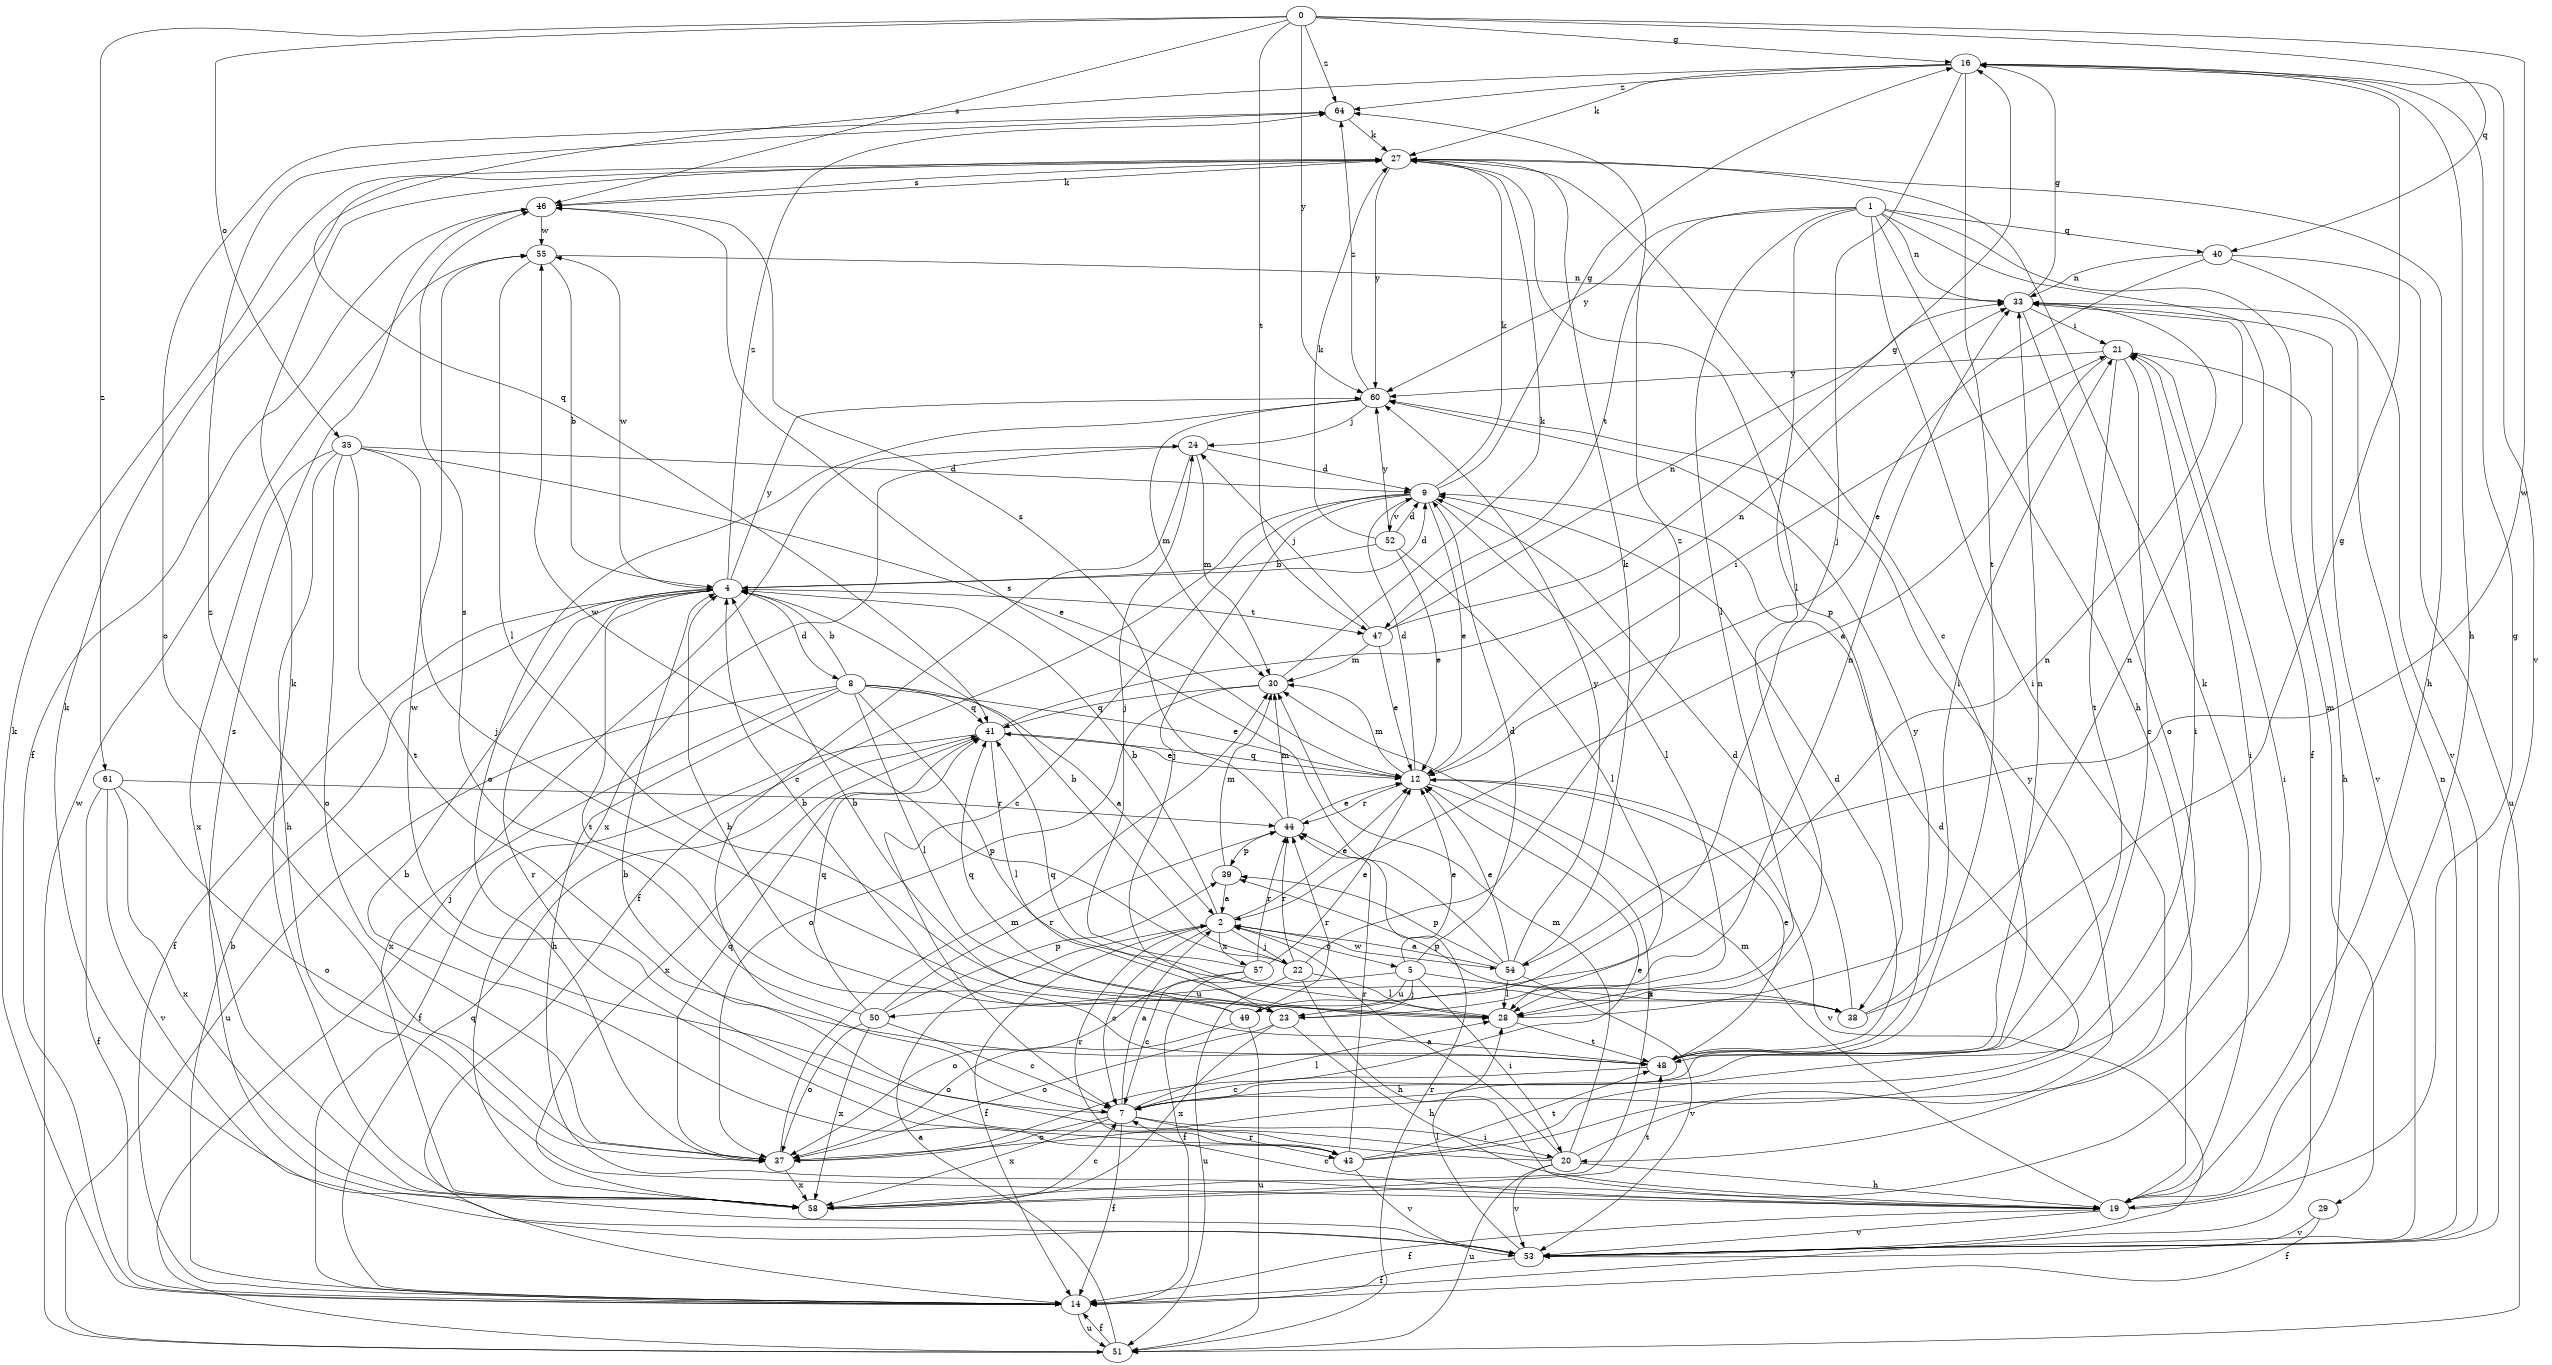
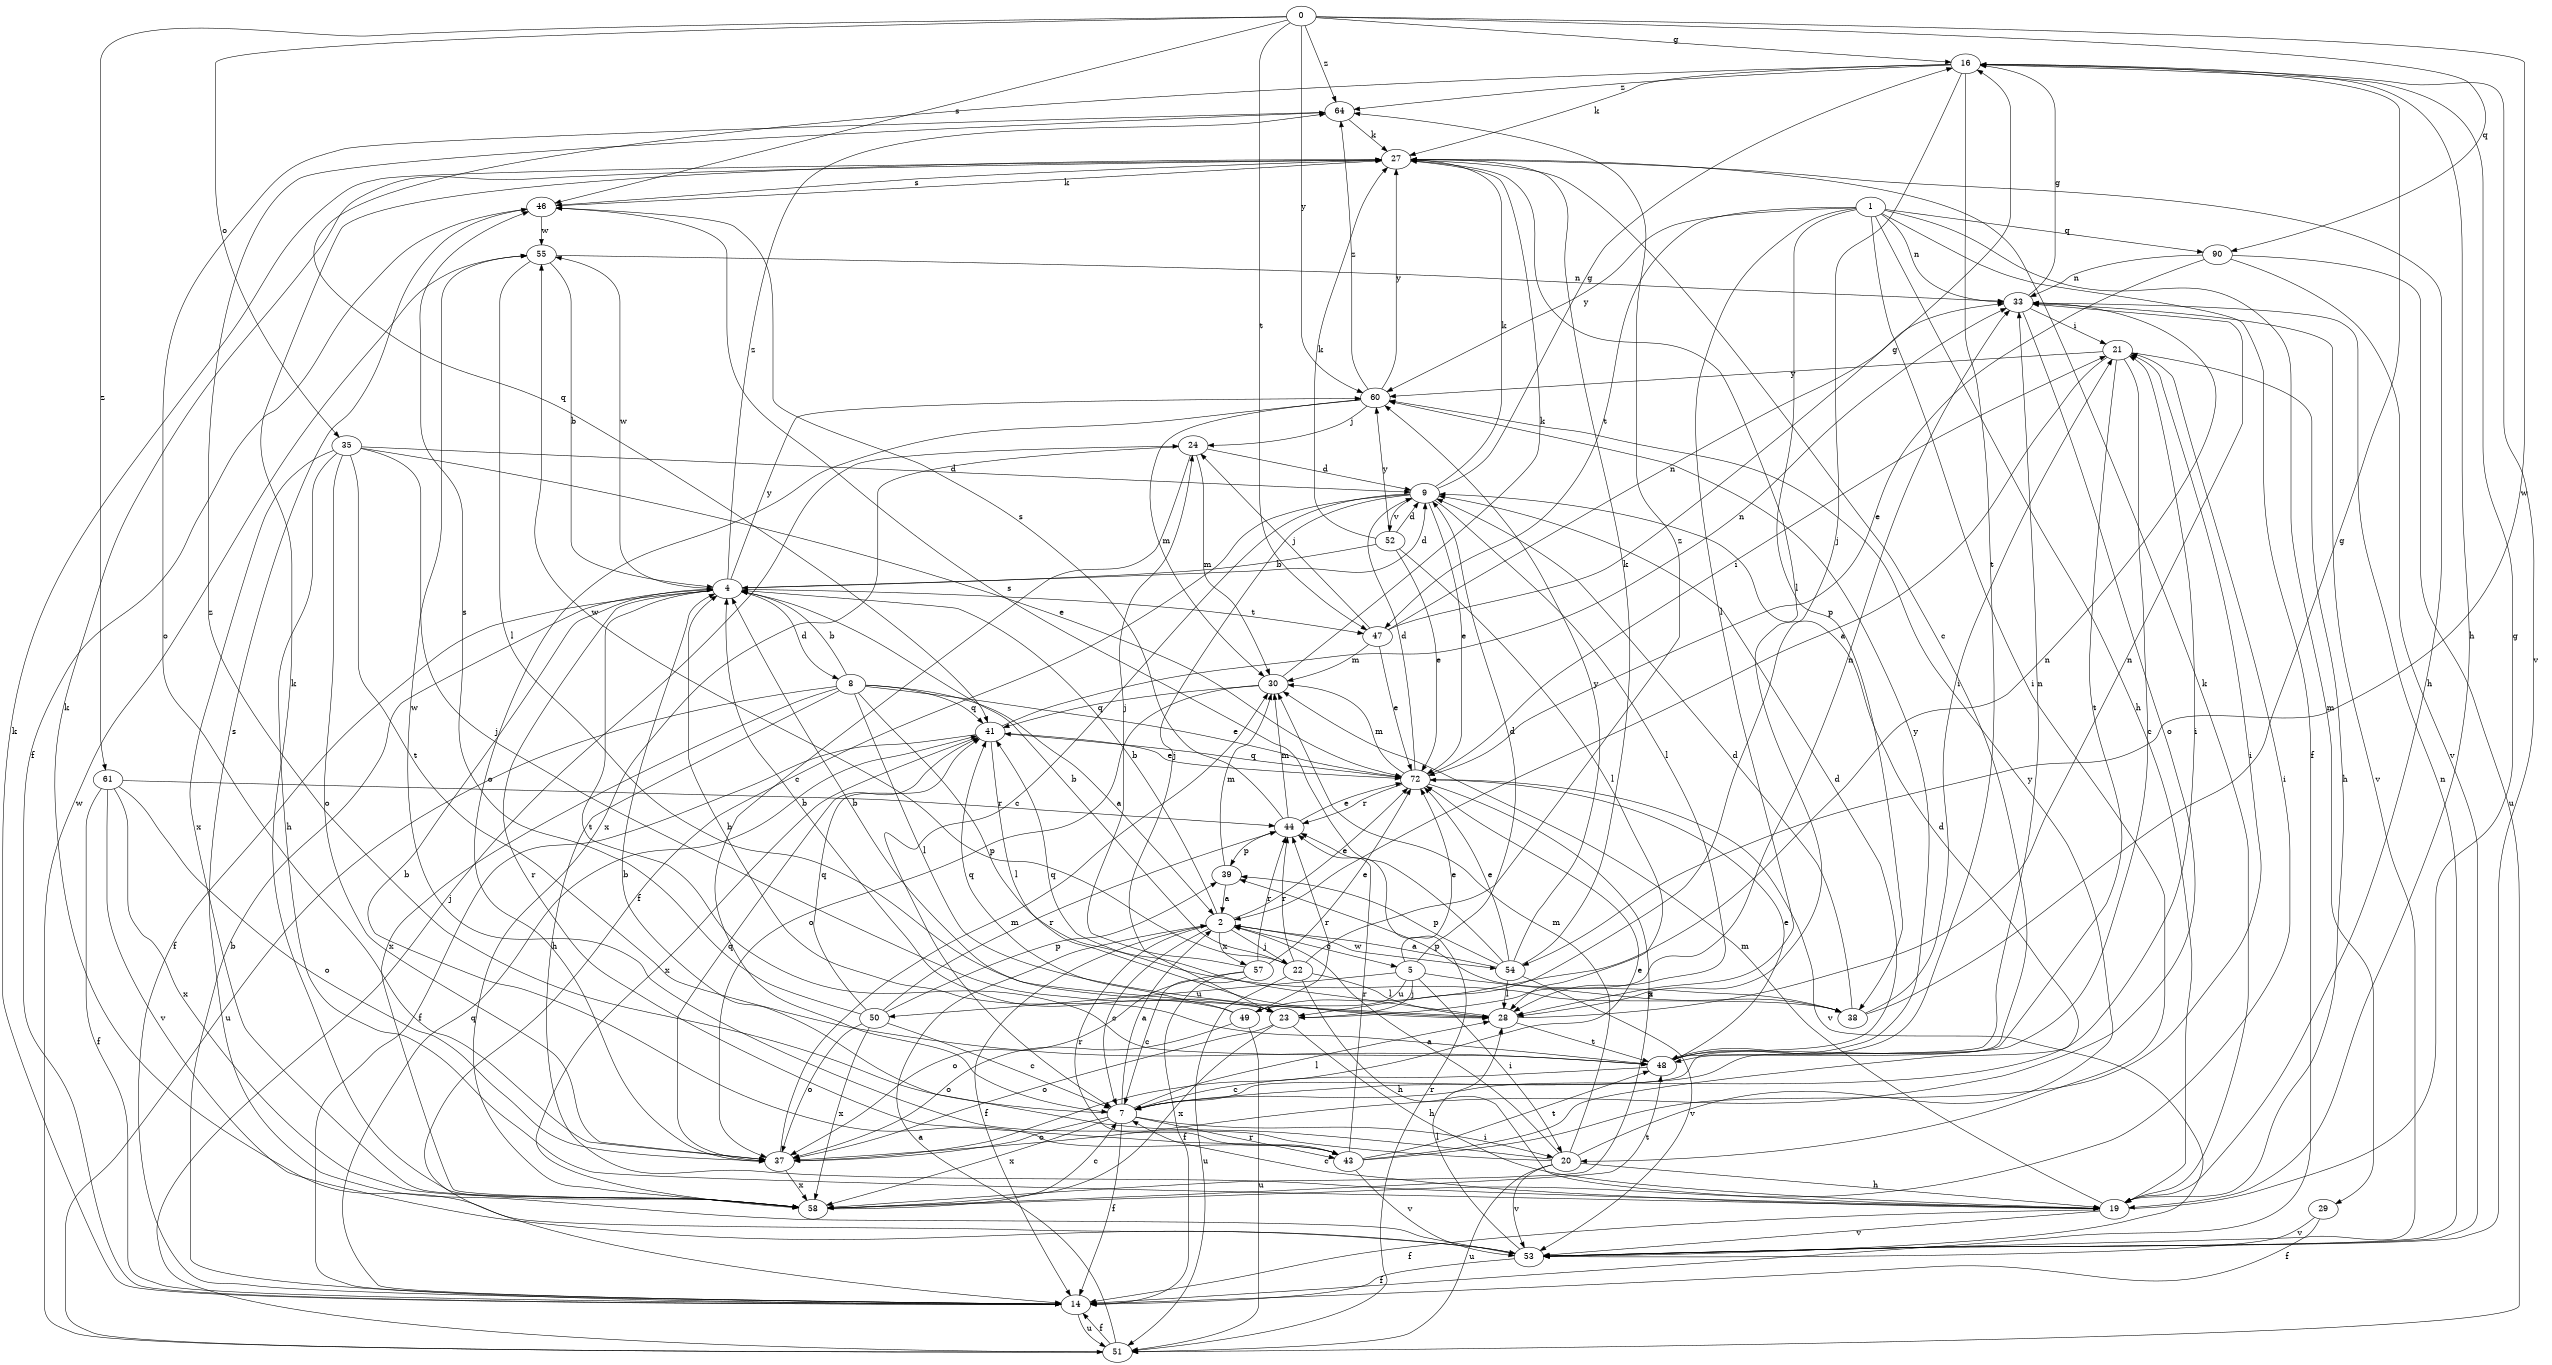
(2217, 255) -> (2217, 255)
(1375, 268) -> (1396, 283)
(1415, 780) -> (1415, 780)
